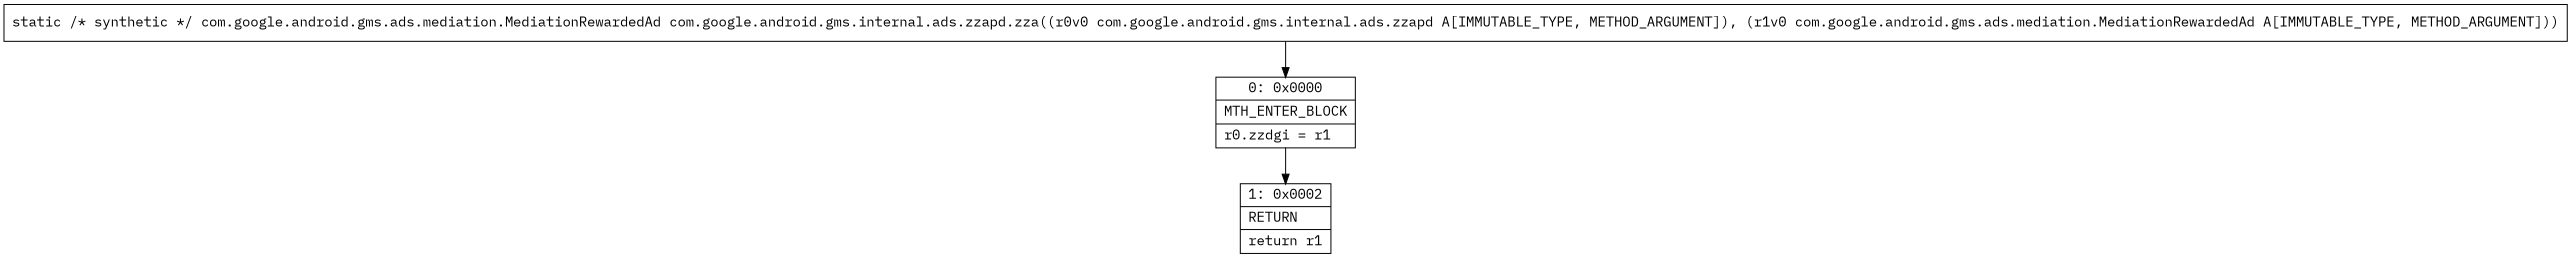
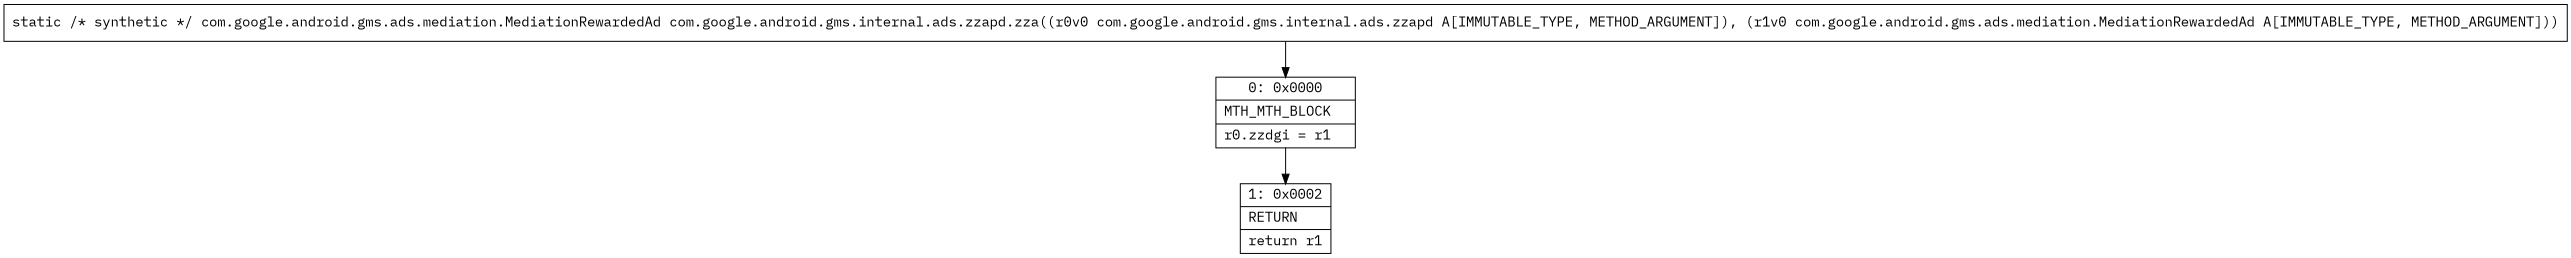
(1286, 112) -> (1278, 112)
